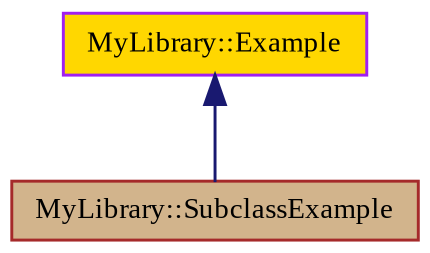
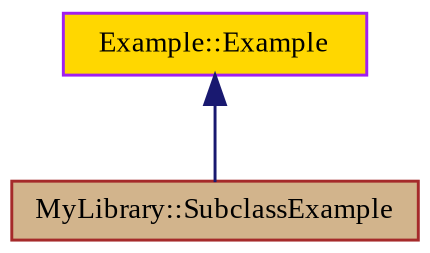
(215, 44) -> (215, 44)
